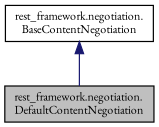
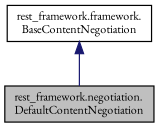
(79, 23) -> (79, 23)
